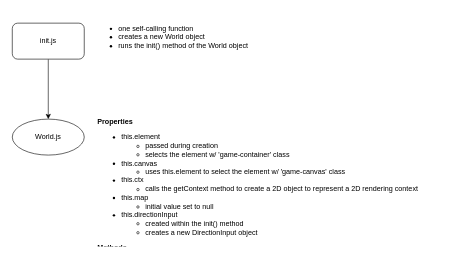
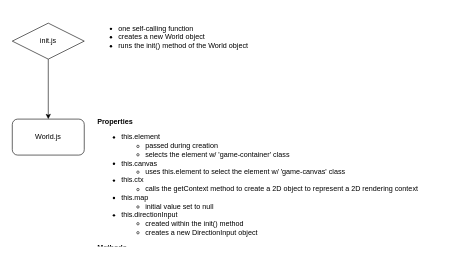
(48, 41) -> (48, 41)
(48, 137) -> (48, 137)
